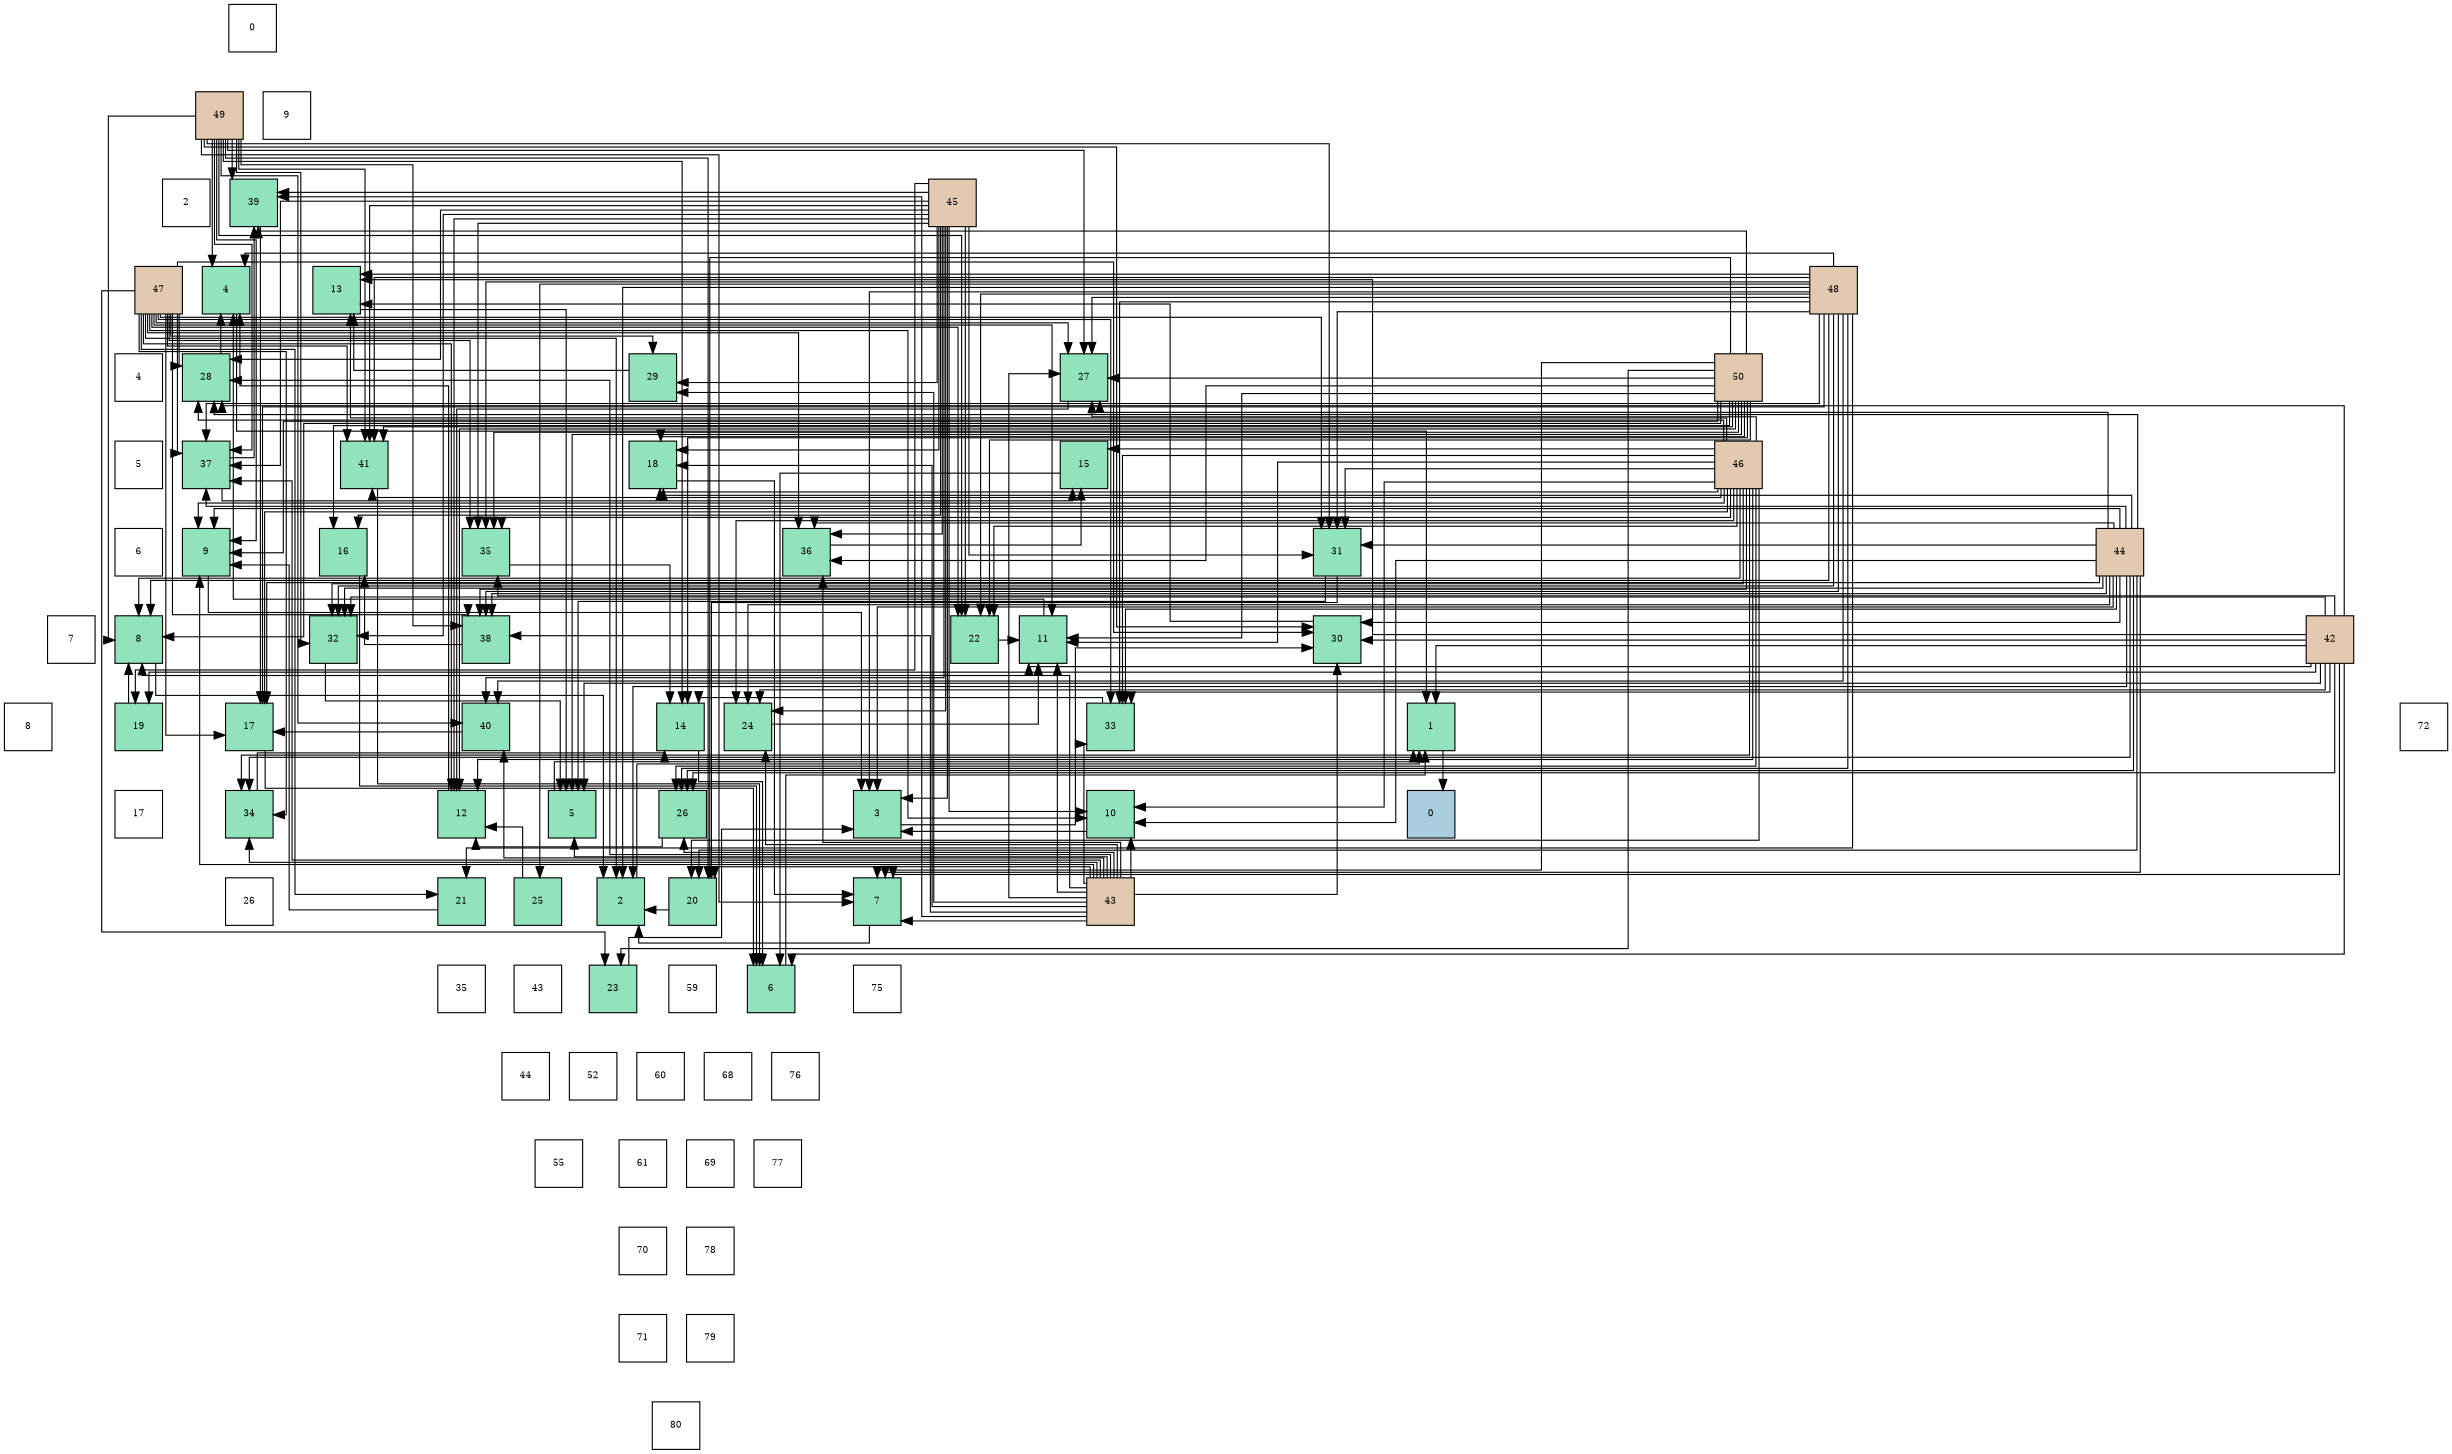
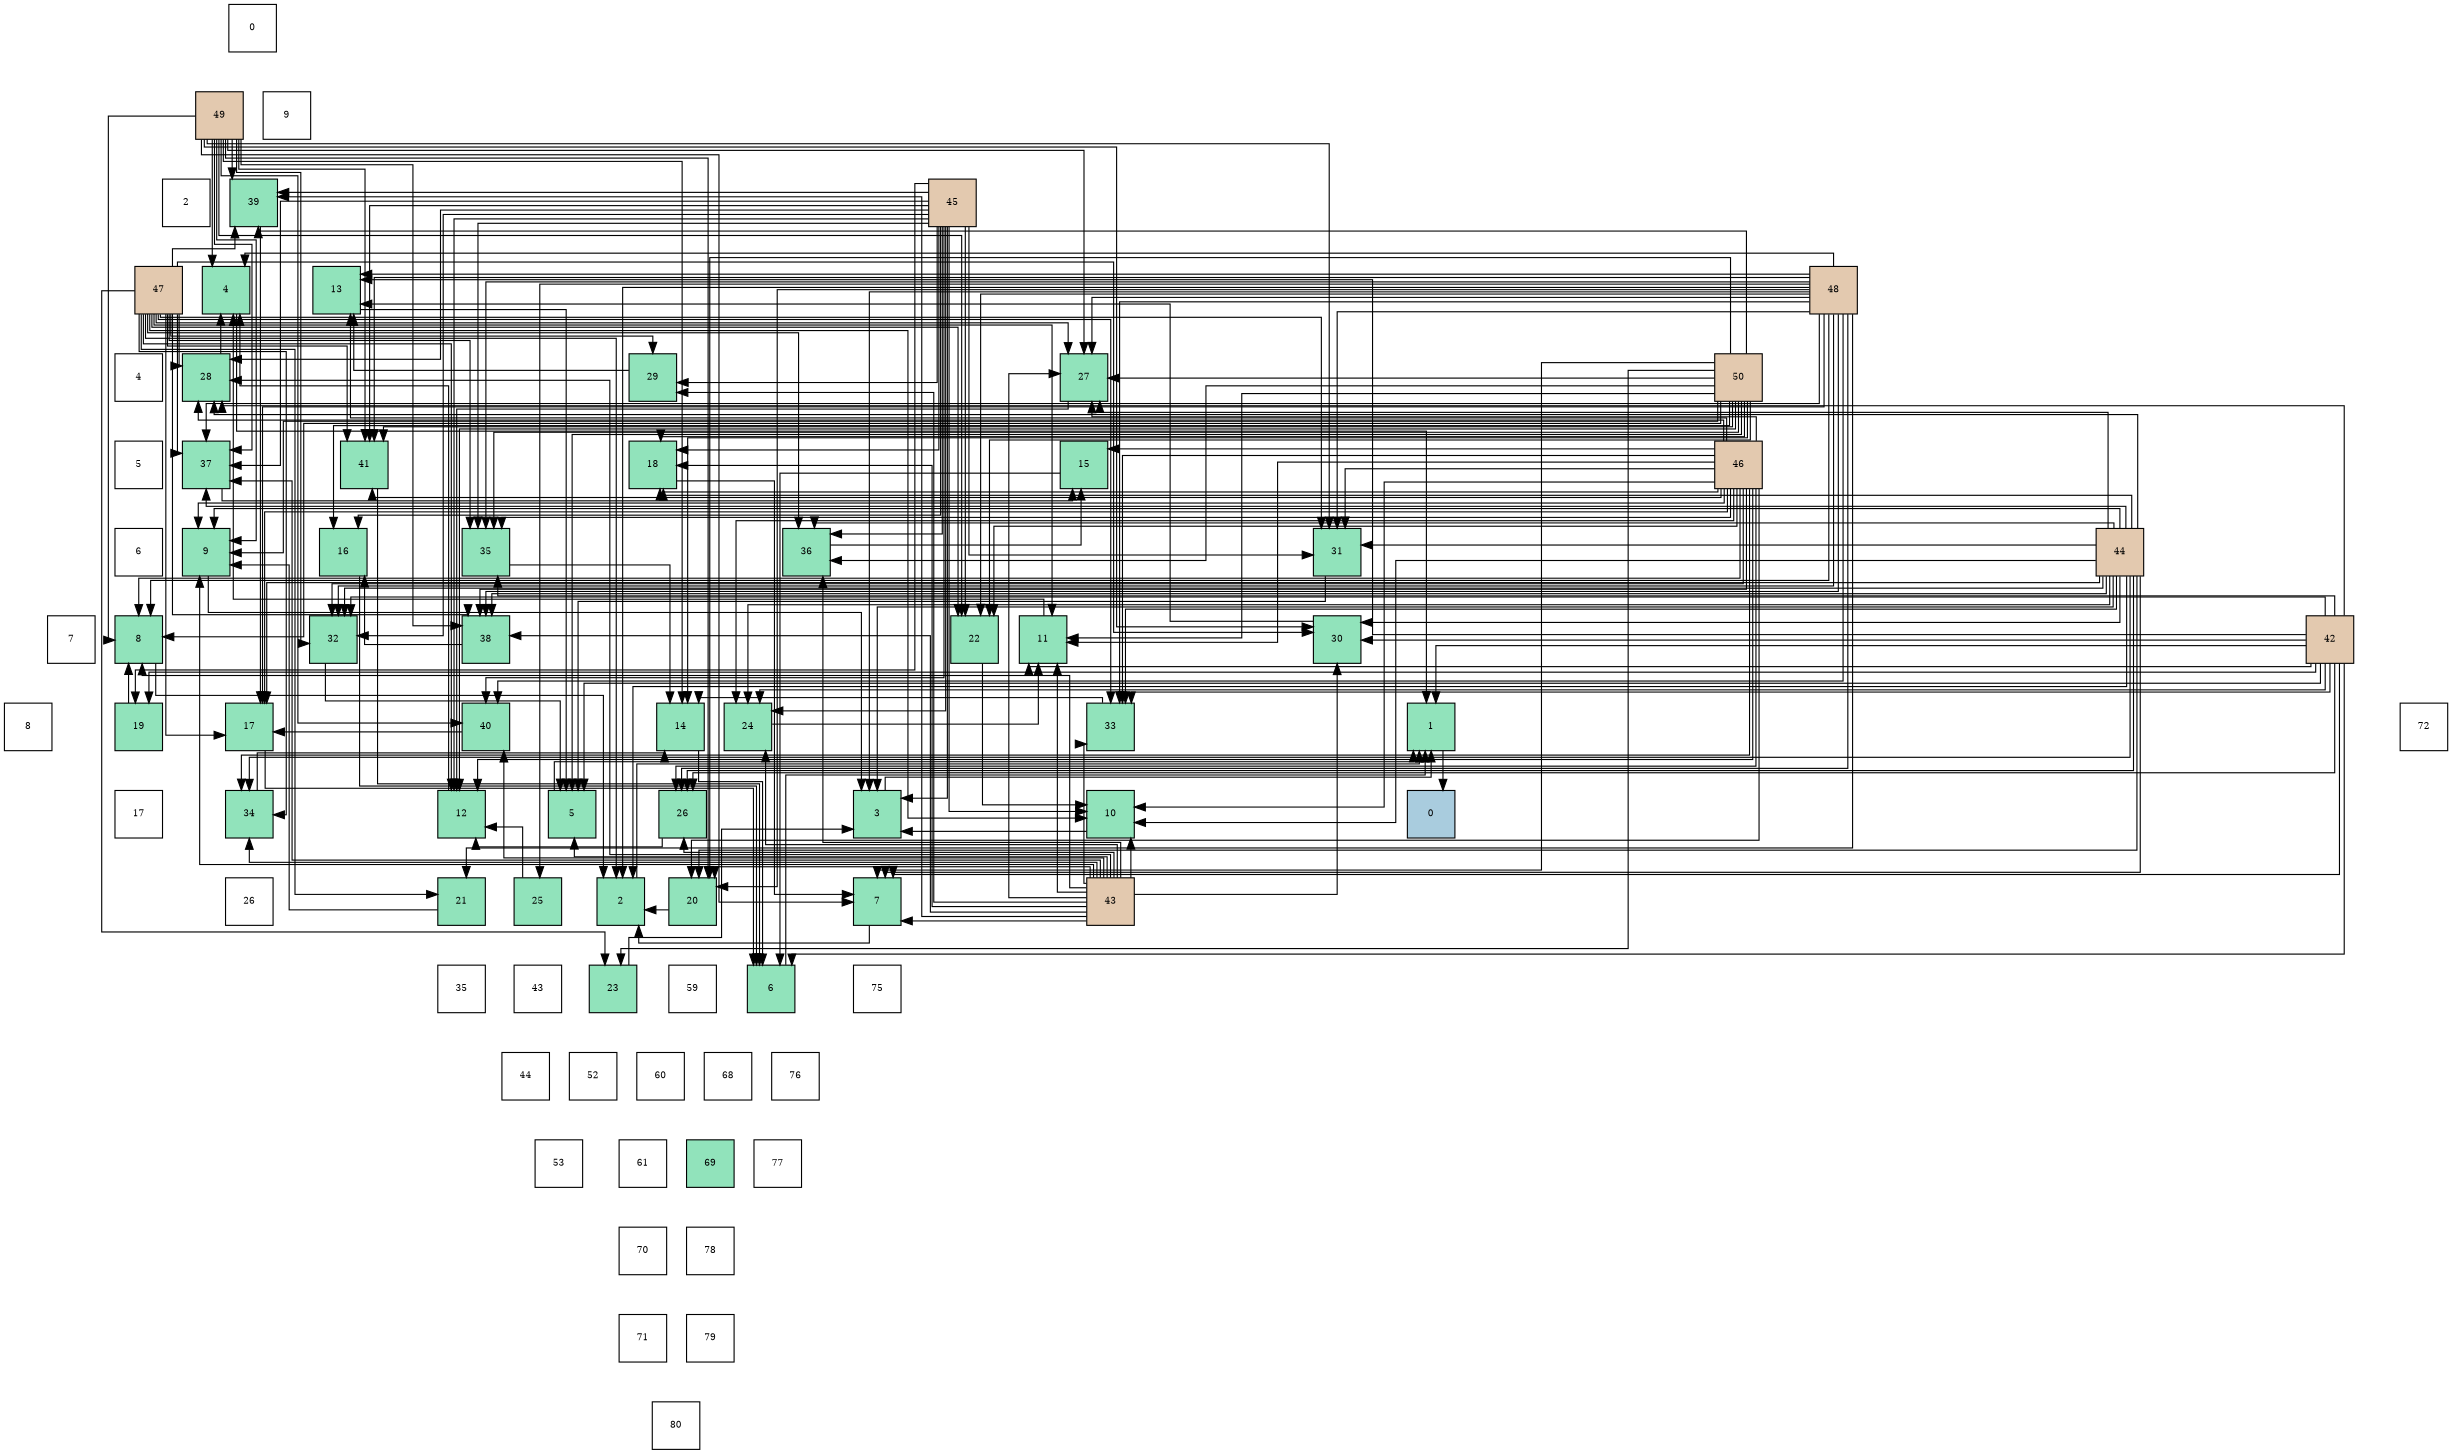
(254, 360) -> (198, 249)
(905, 603) -> (777, 349)
(1002, 640) -> (982, 787)
(1046, 825) -> (1159, 777)
(559, 1164) -> (559, 1164)
(710, 1164) -> (710, 1164)
